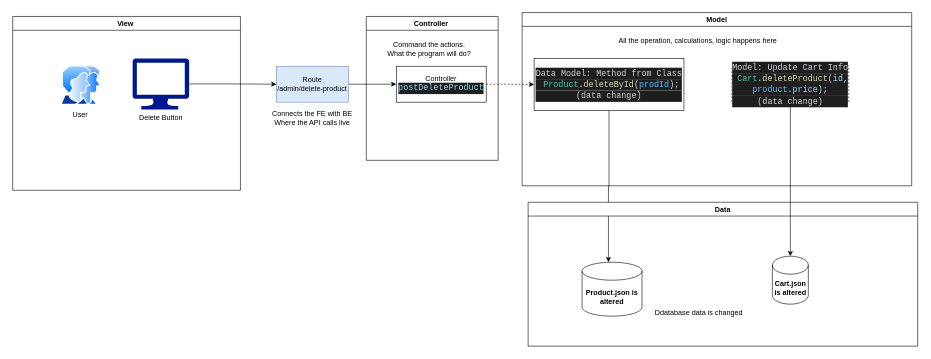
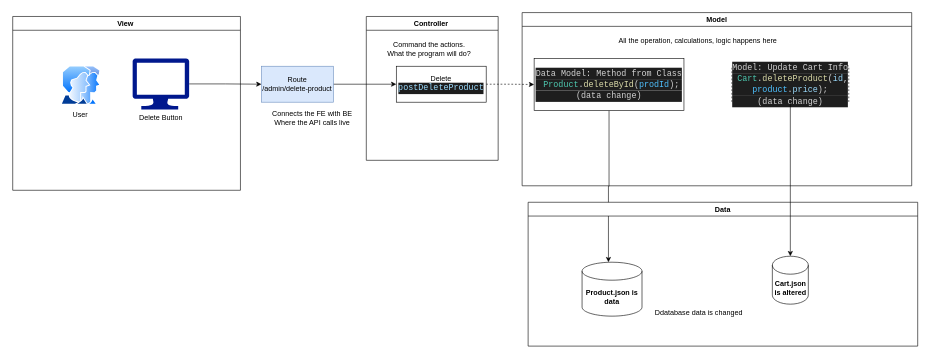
(312, 84) -> (297, 84)
(441, 84) -> (441, 84)
(612, 297) -> (612, 297)
